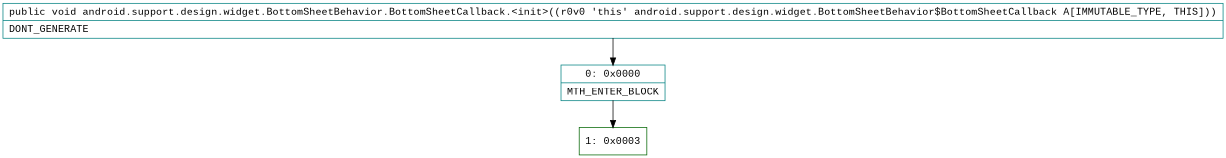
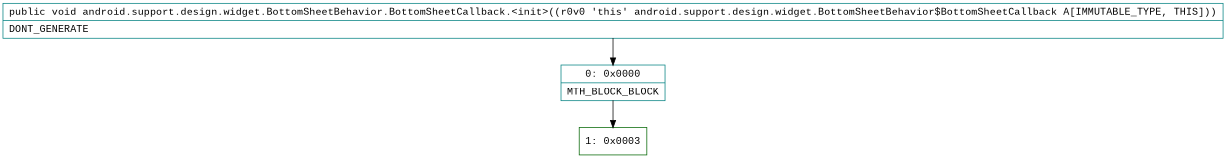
(613, 91) -> (613, 91)
